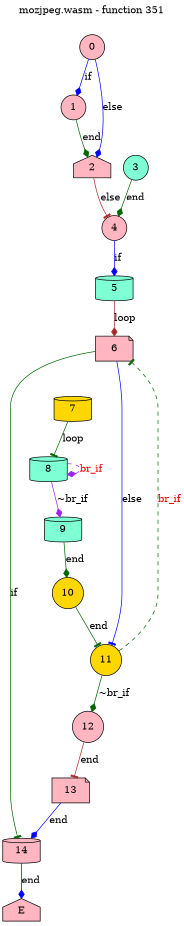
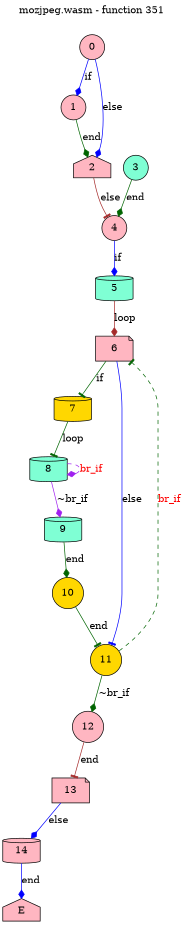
(10, 566) -> (95, 377)
(59, 821) -> (59, 821)
